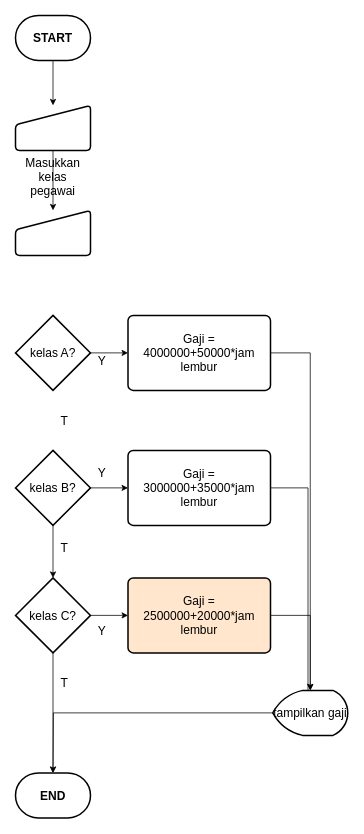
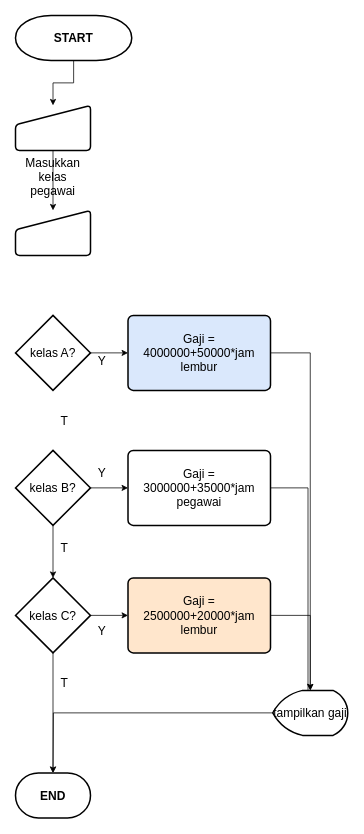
(53, 38) -> (74, 38)
(199, 353) -> (199, 353)
(199, 488) -> (199, 488)
